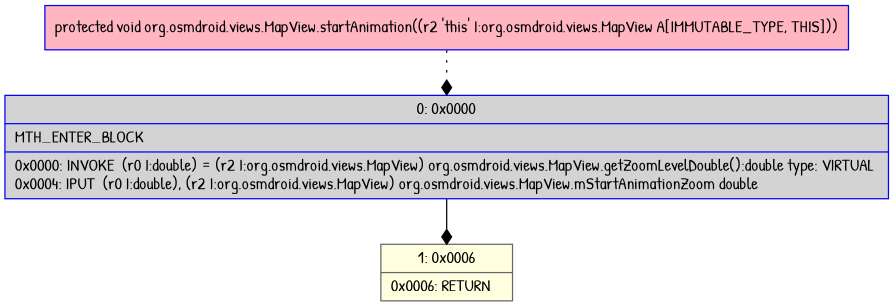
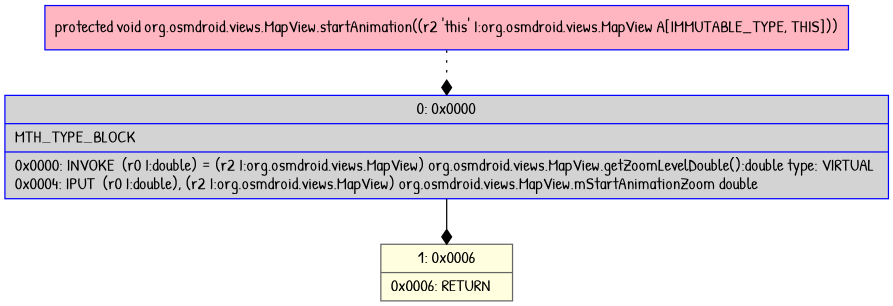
(80, 137) -> (76, 137)
